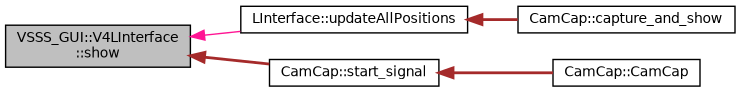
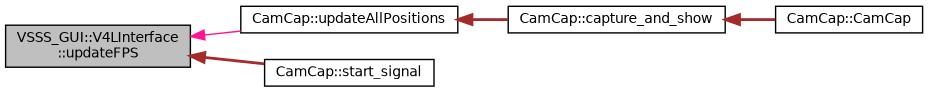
(354, 20) -> (349, 20)
(98, 46) -> (98, 46)
(503, 73) -> (757, 20)
